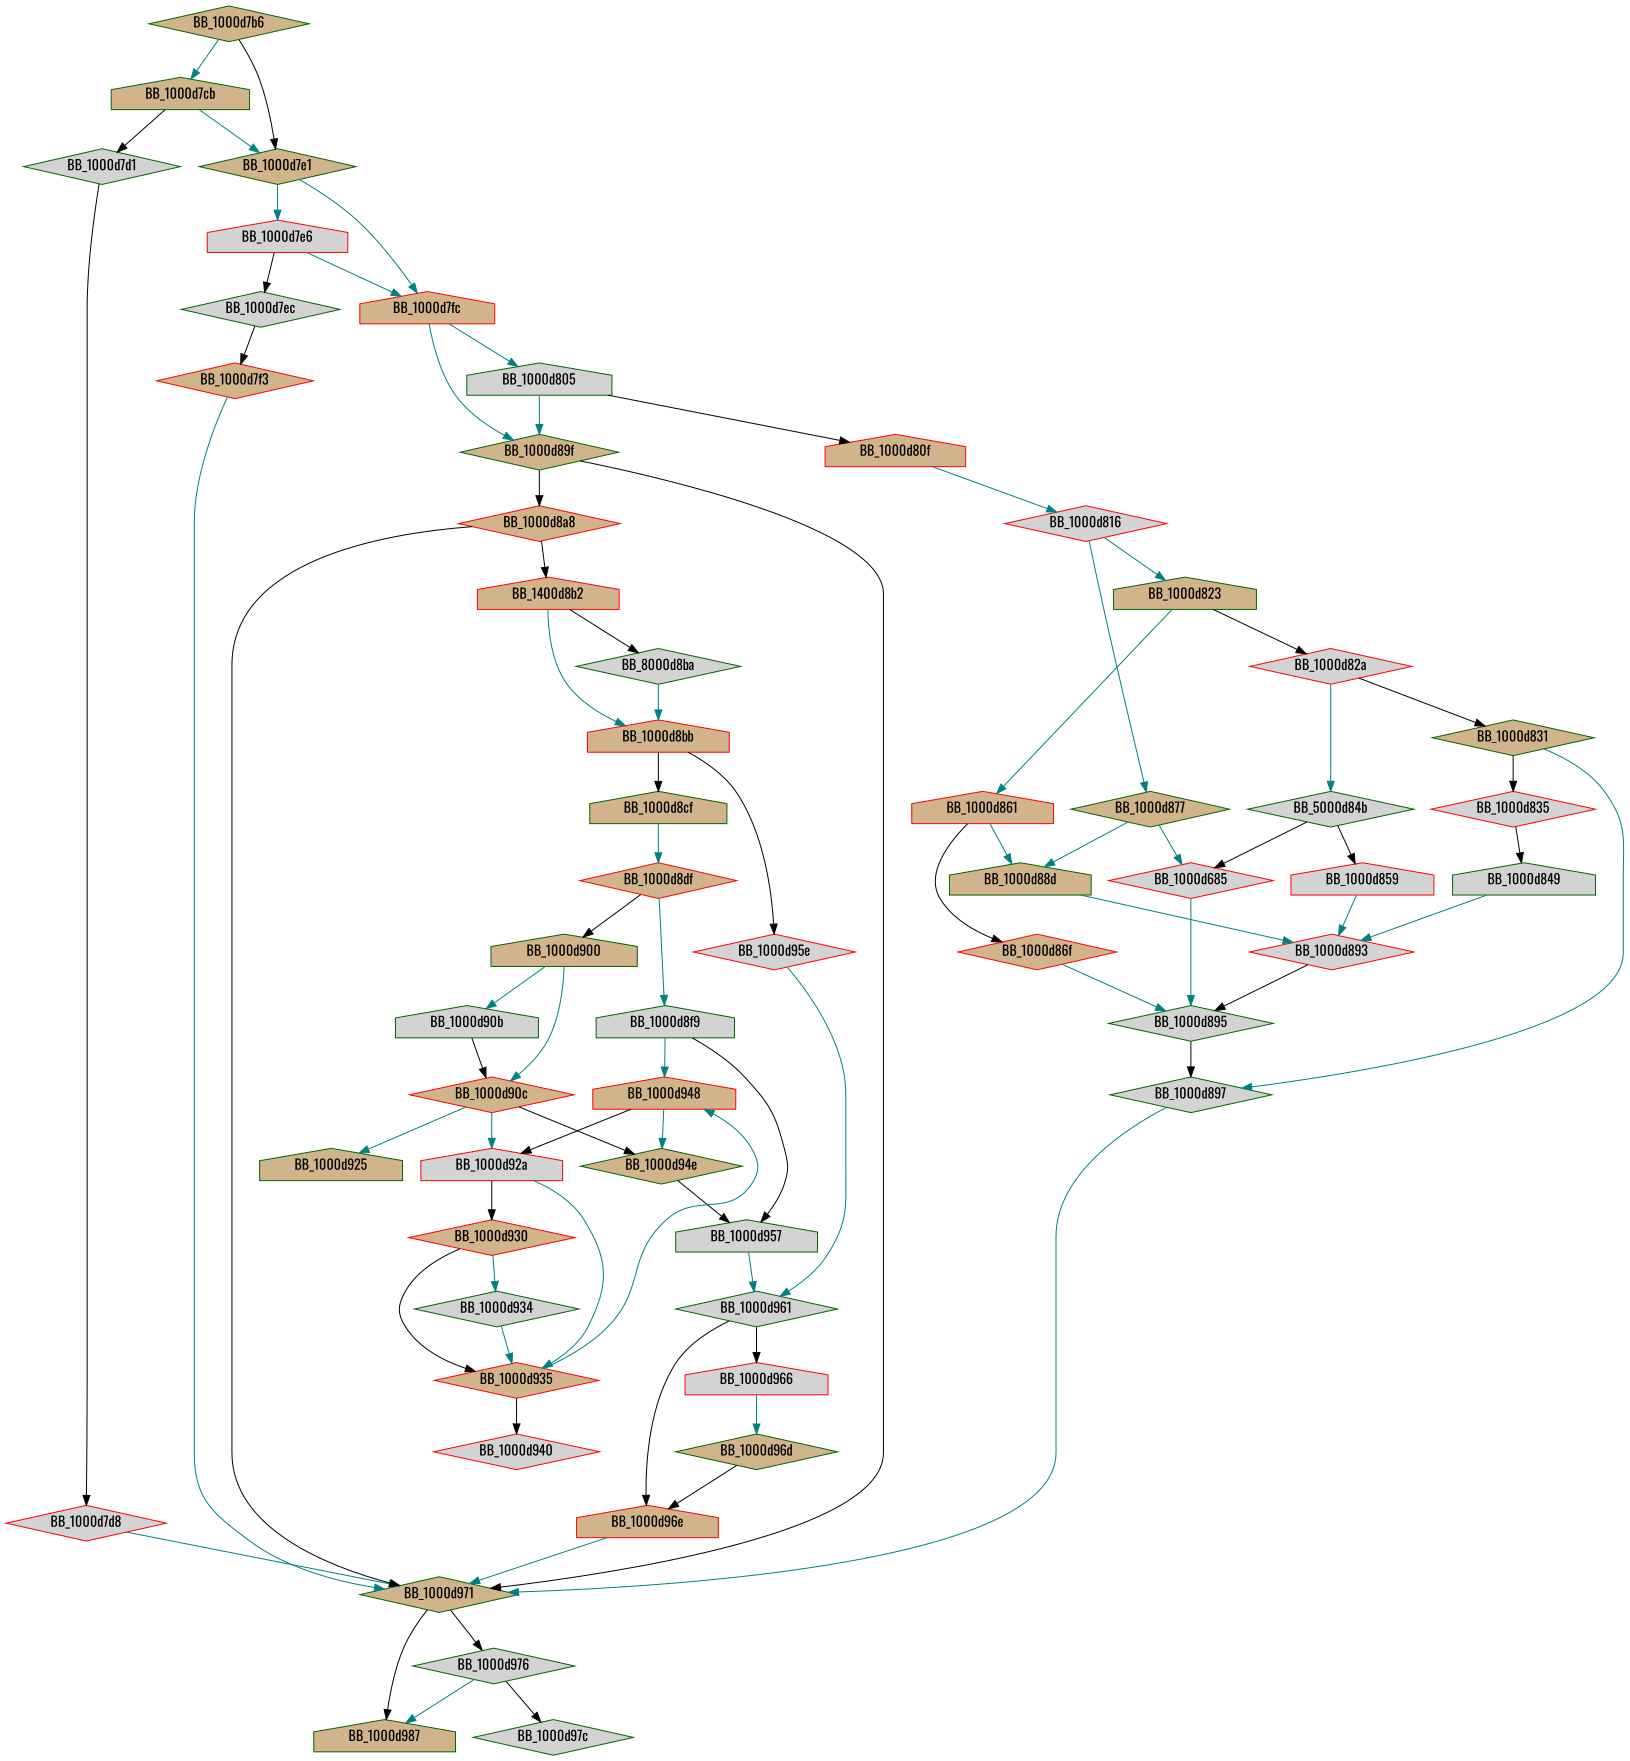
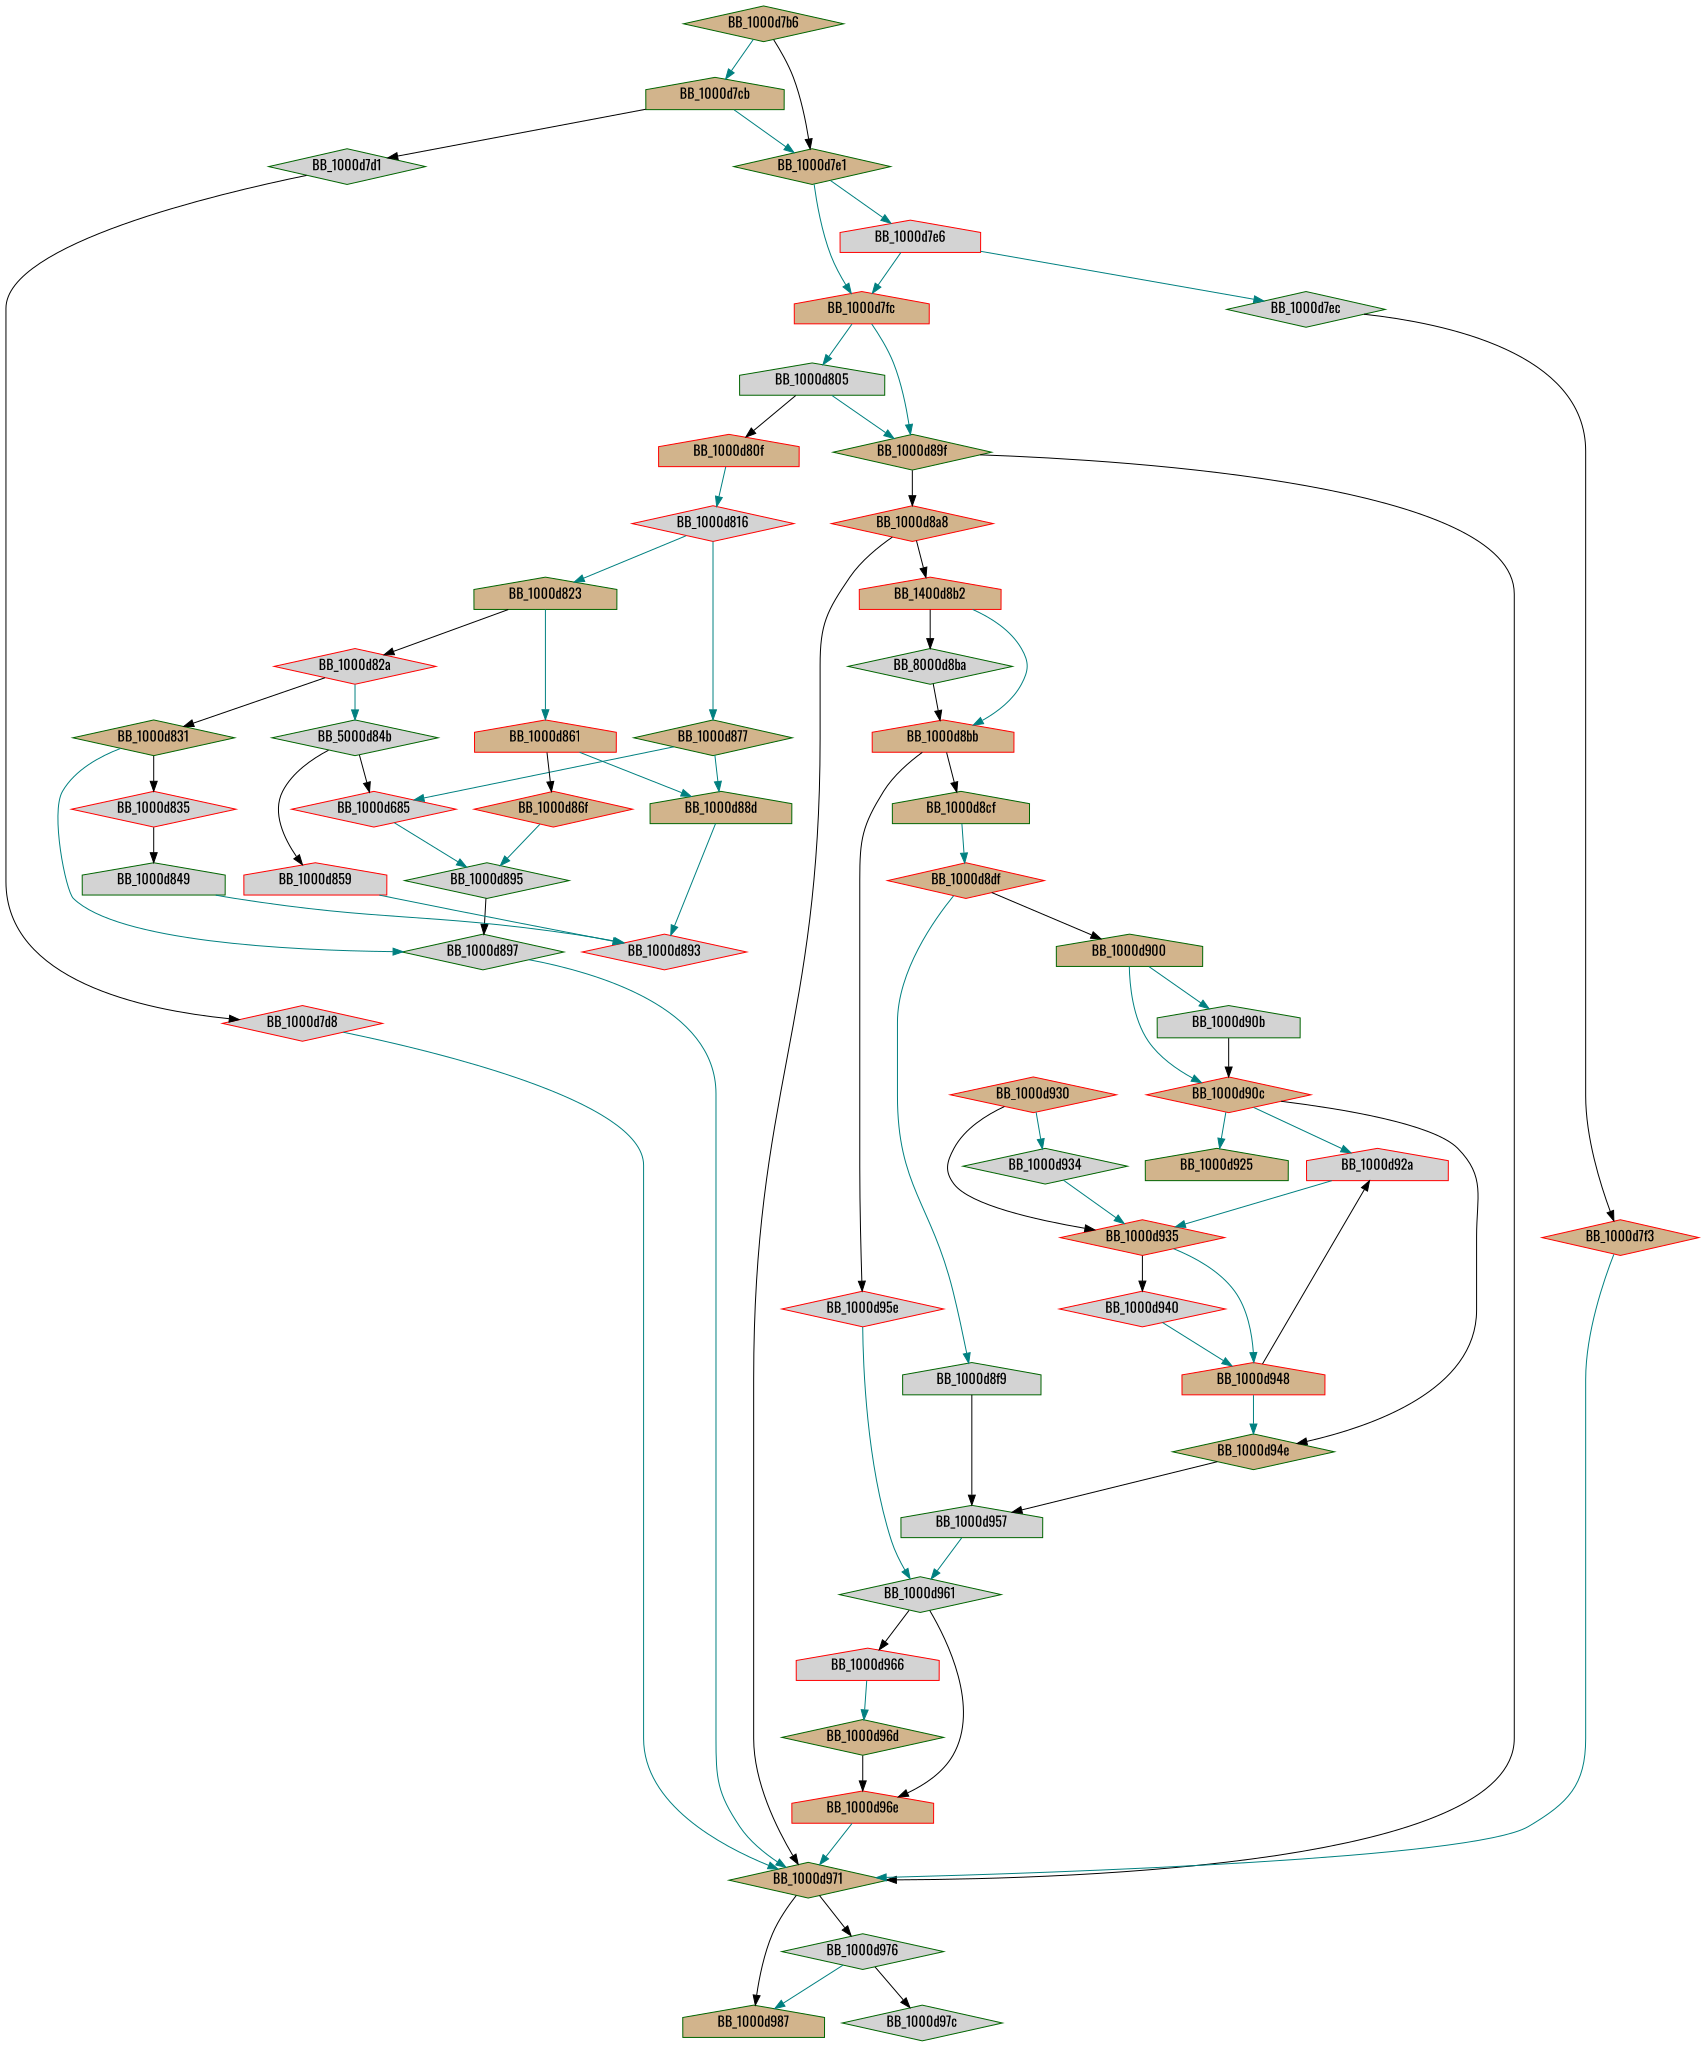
(271, 268) -> (1117, 275)
(658, 697) -> (936, 697)
(1266, 985) -> none
(665, 1052) -> (1193, 1342)
(492, 1195) -> none
